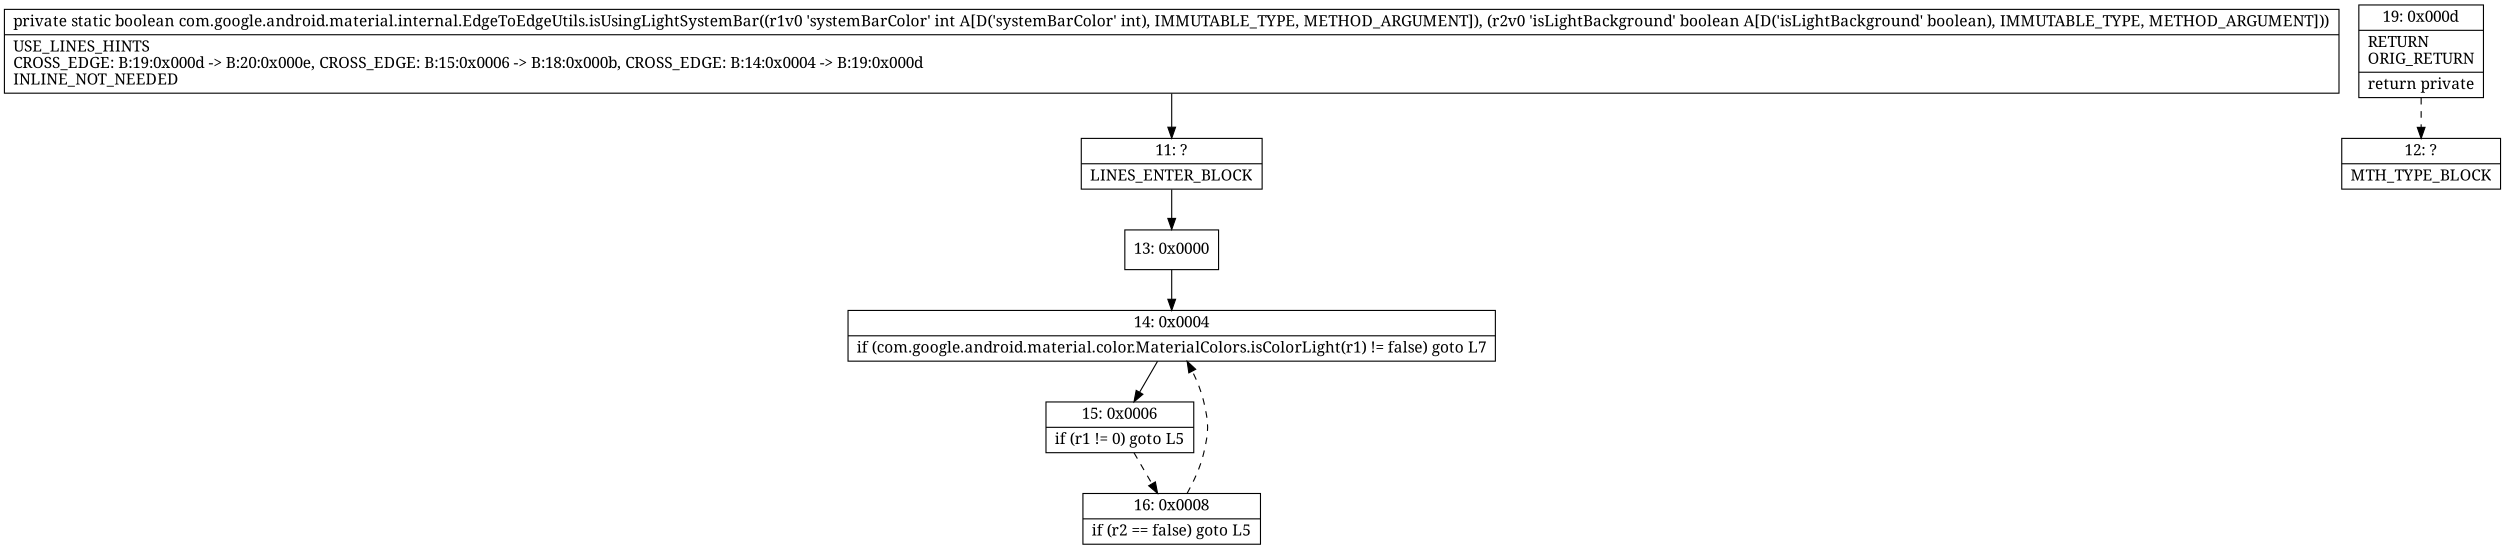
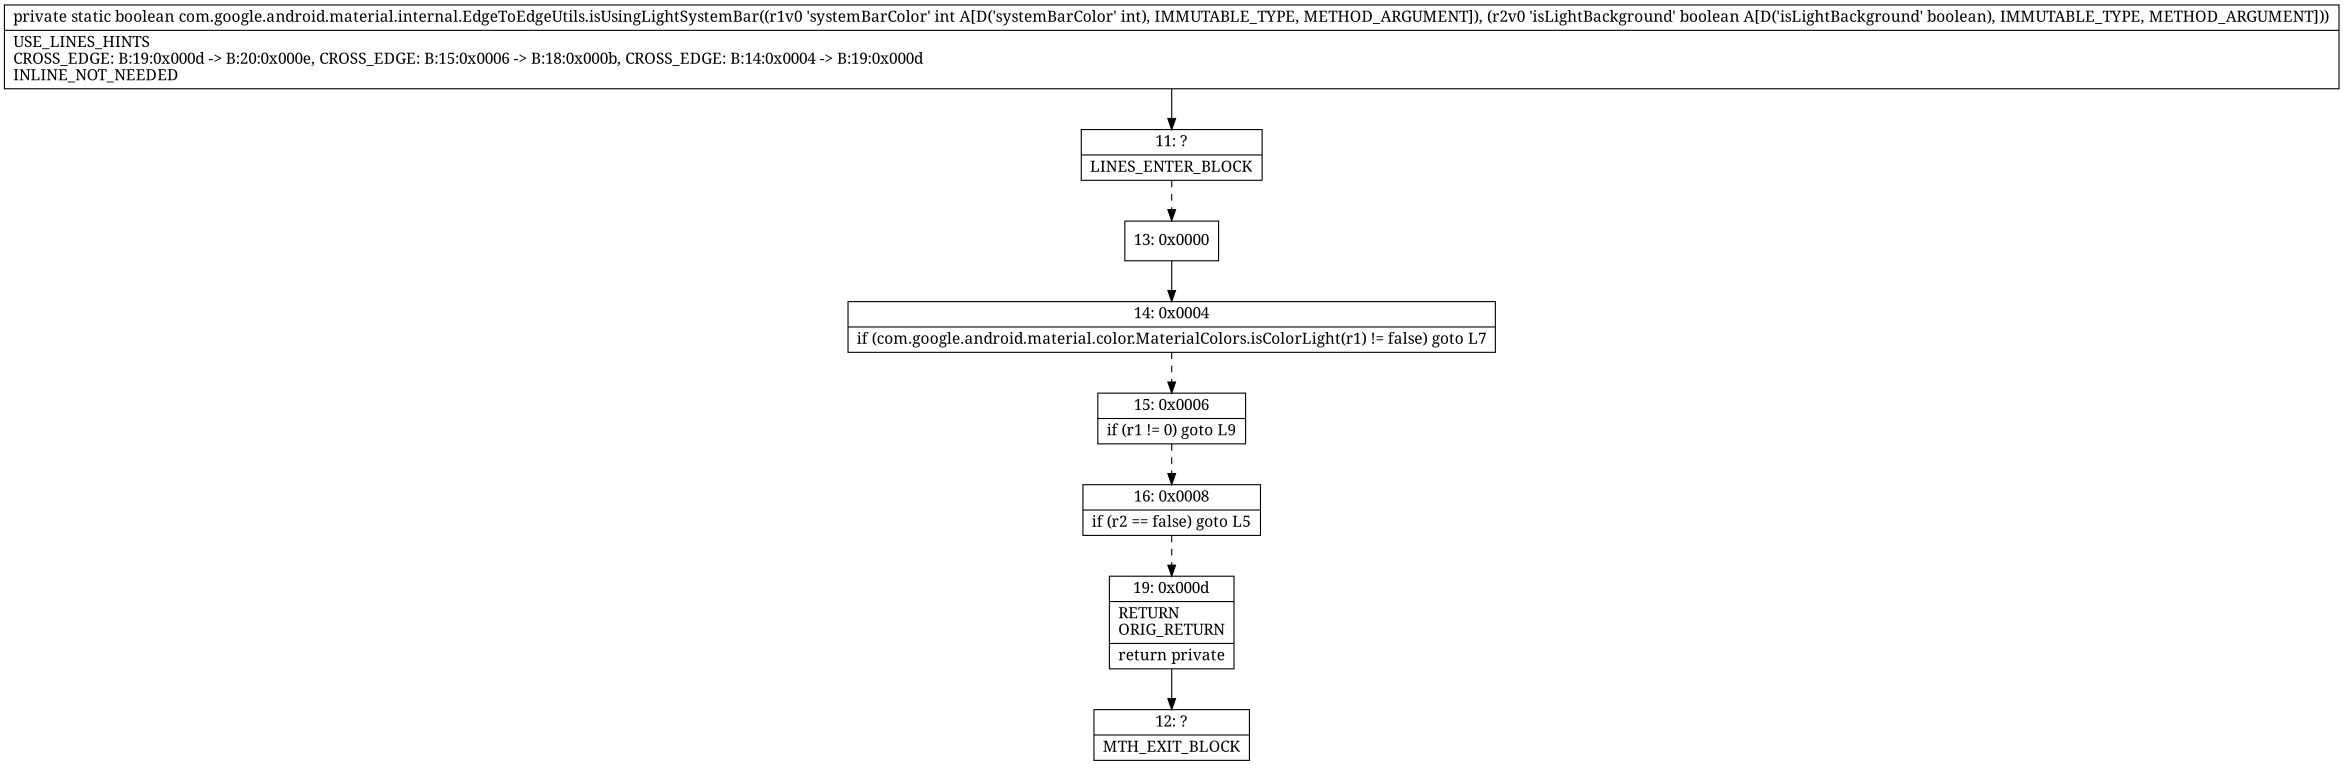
(2421, 112) -> (1172, 684)
(2421, 176) -> (1172, 747)
(1172, 204) -> (1172, 195)
(1149, 377) -> (1172, 367)
(1207, 433) -> (1172, 550)
(1120, 439) -> (1172, 431)
